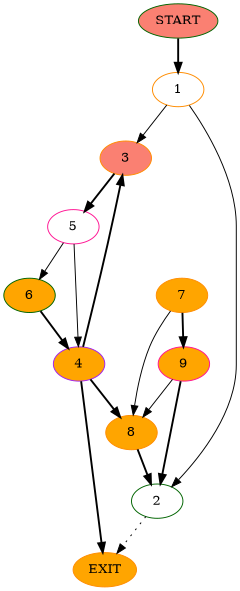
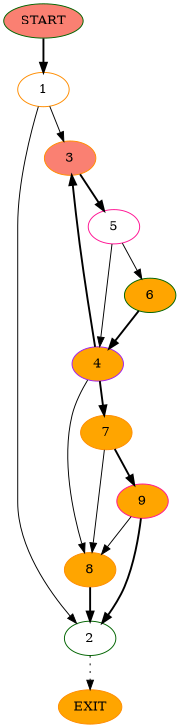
(102, 394) -> (68, 461)
(91, 462) -> (101, 393)
